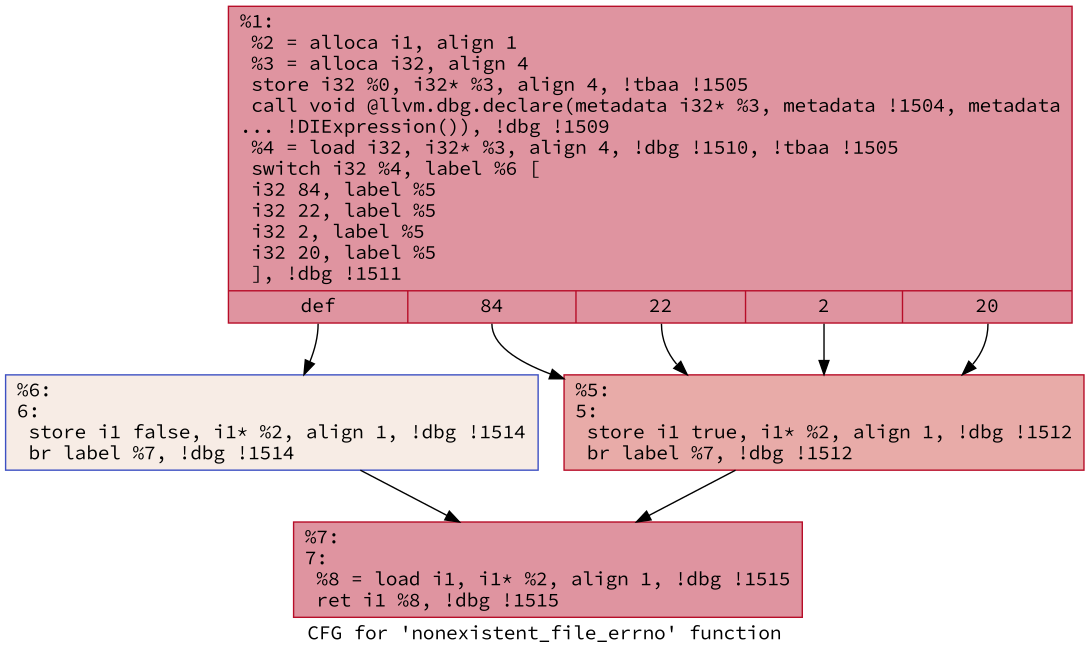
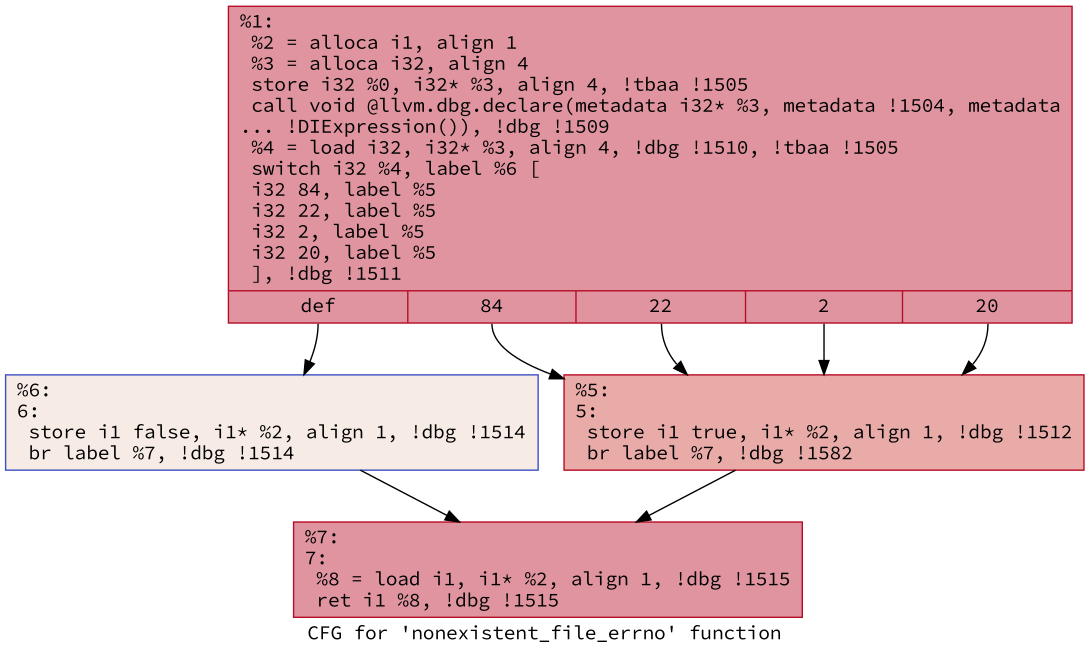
(715, 453) -> (715, 453)
